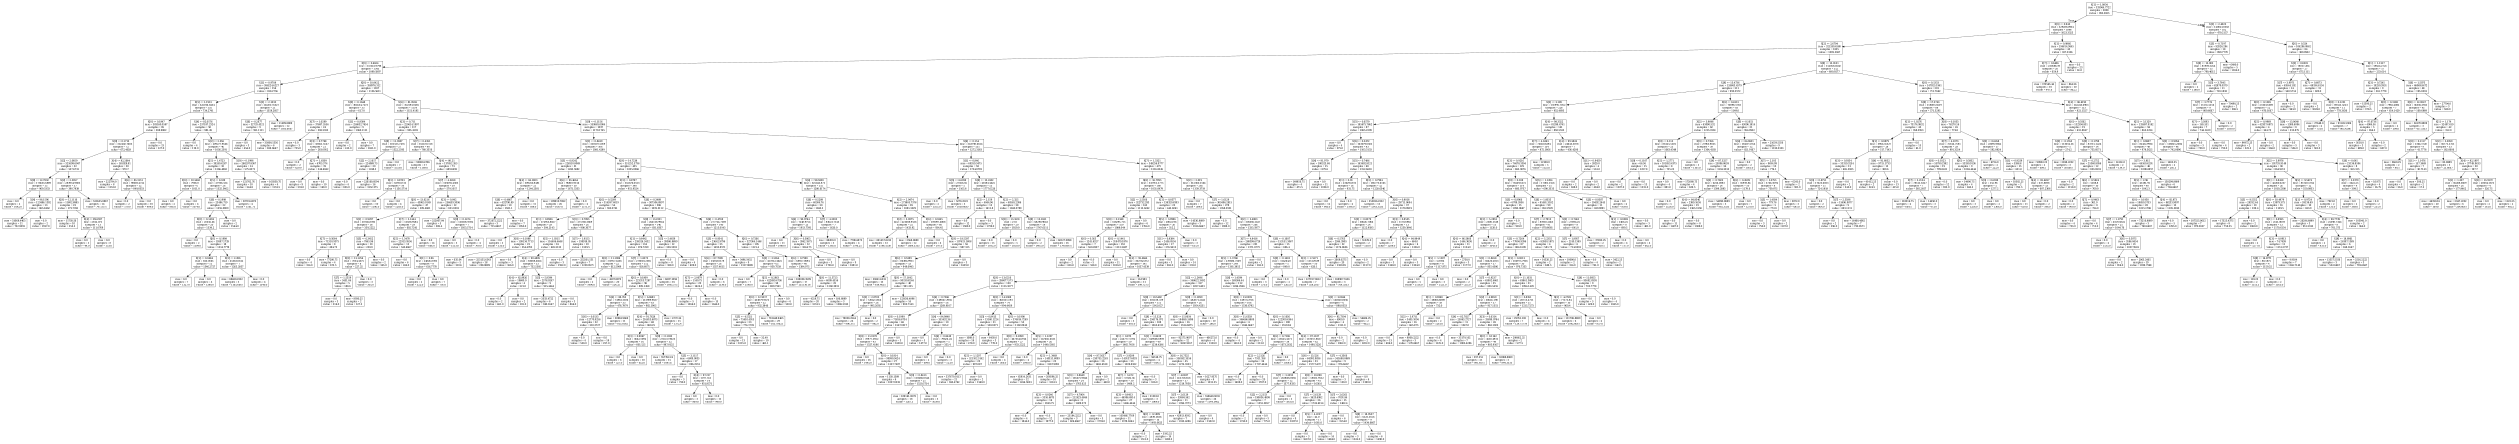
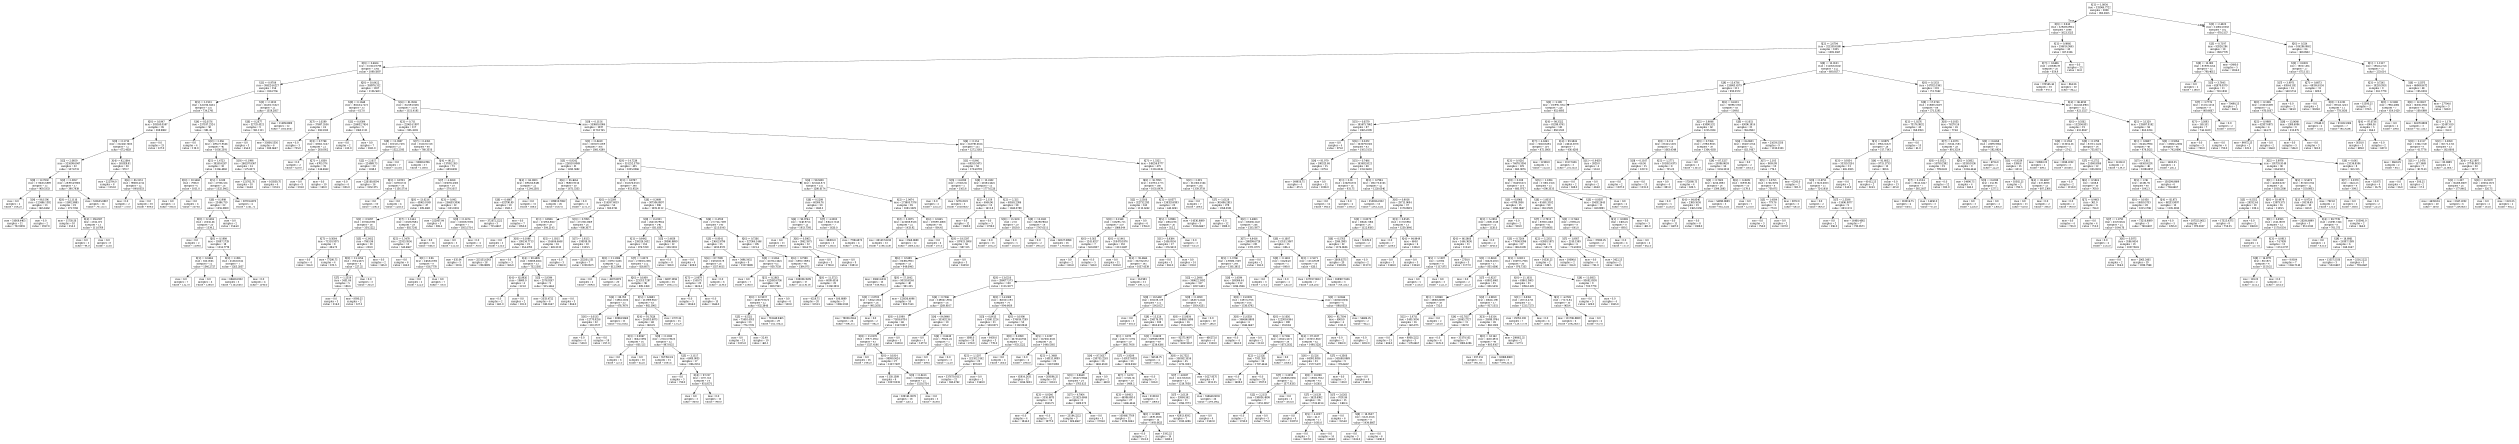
none -> (1567, 165)
(1088, 262) -> (1088, 262)
